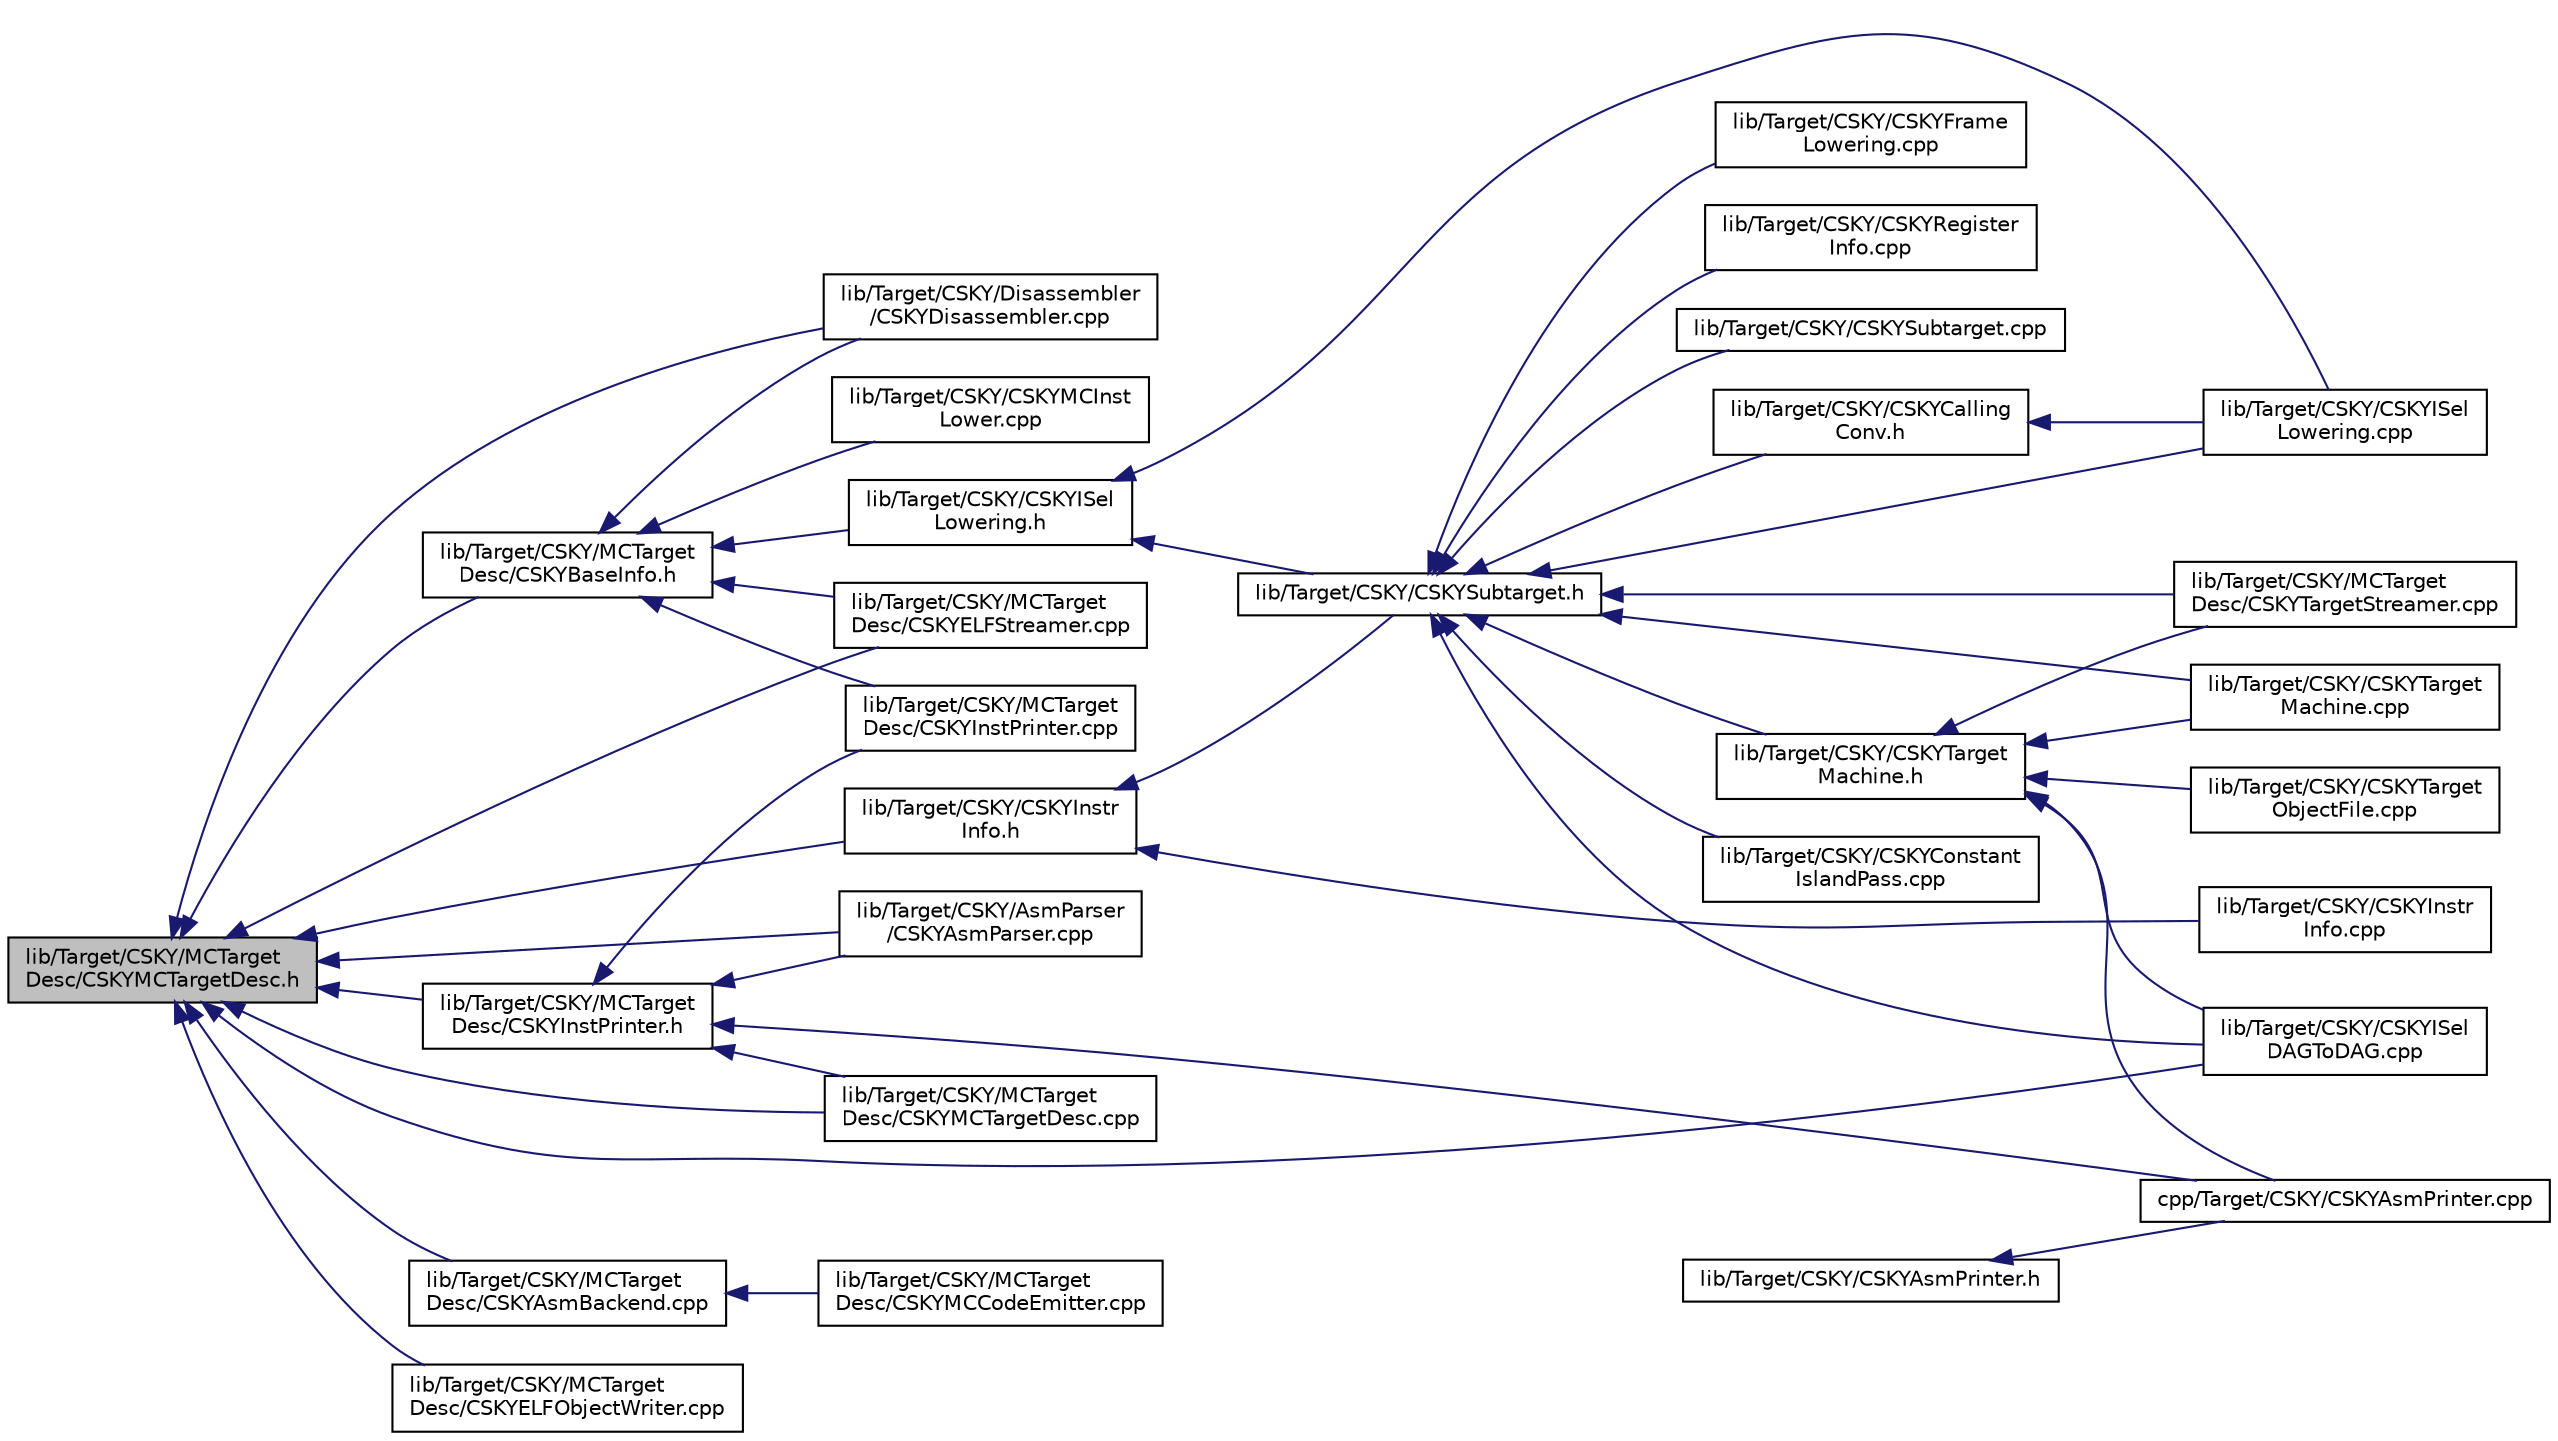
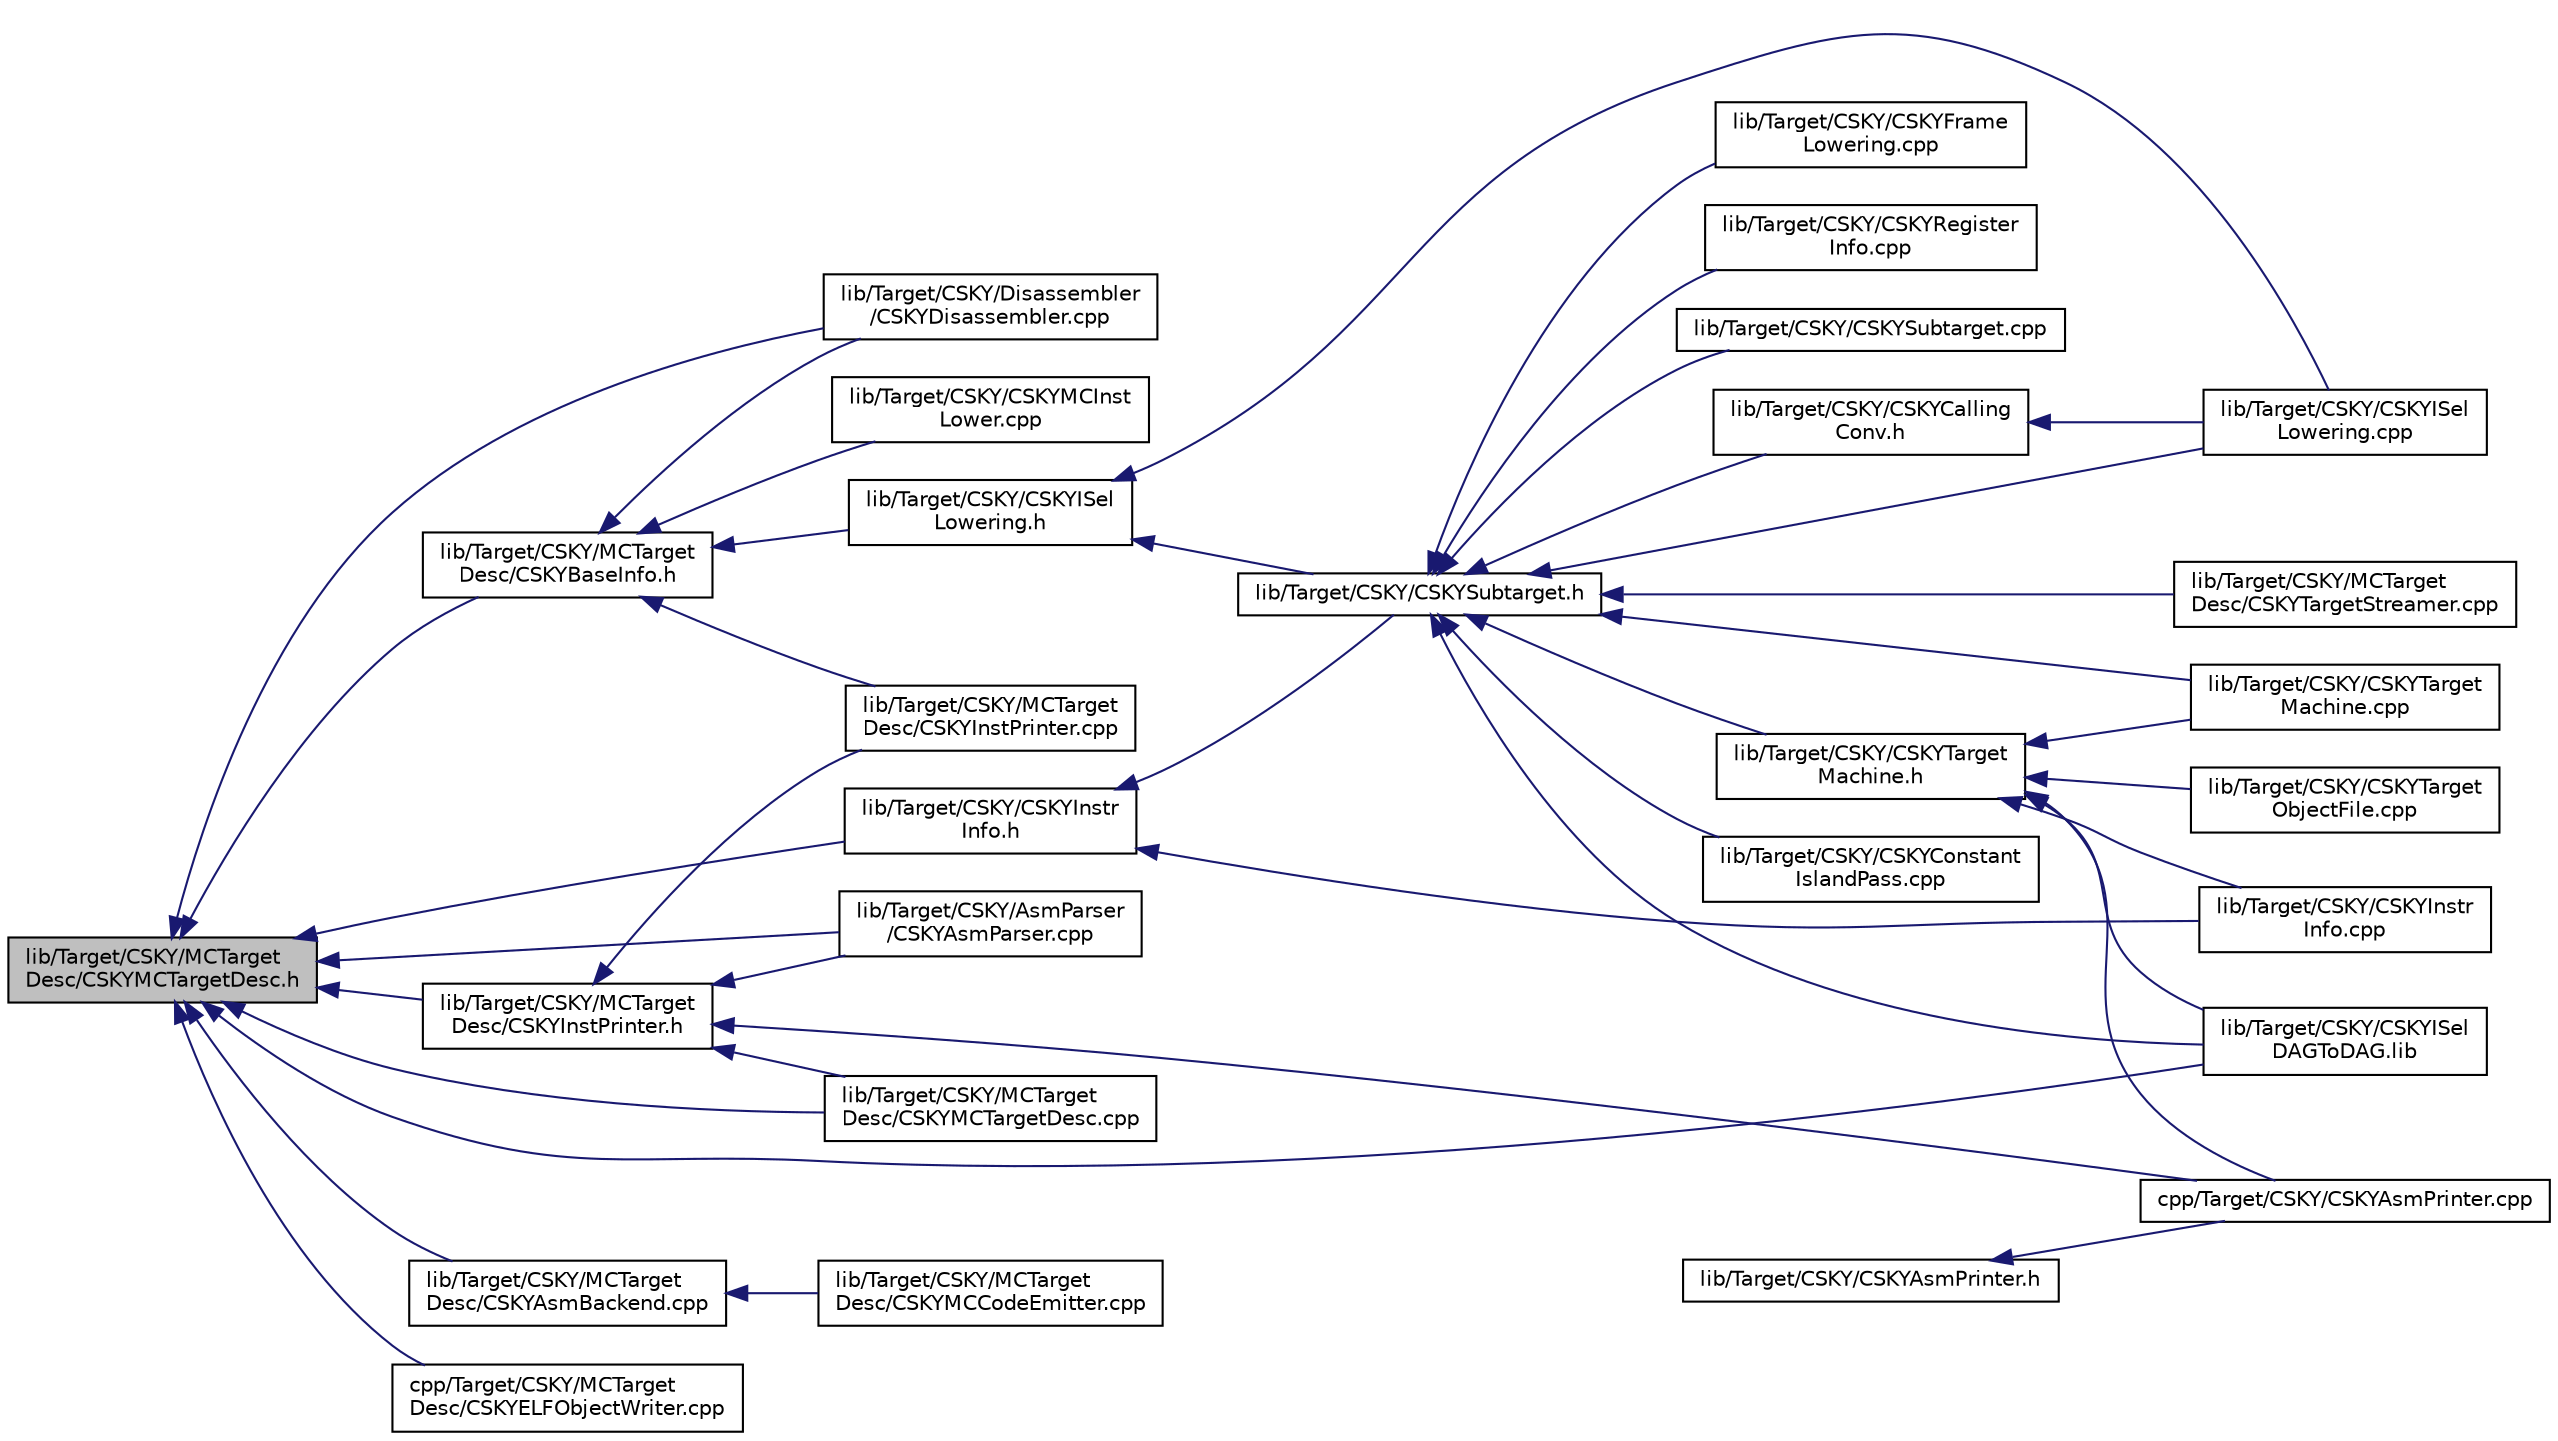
(991, 615) -> none
(2054, 681) -> (2130, 848)
(2345, 1041) -> (2345, 1041)
(568, 1398) -> (568, 1398)
